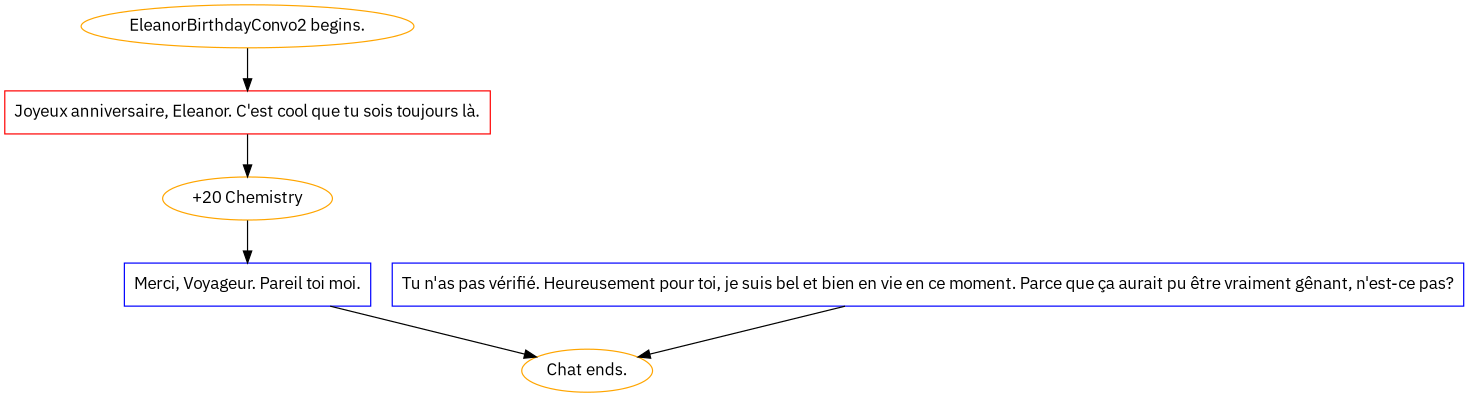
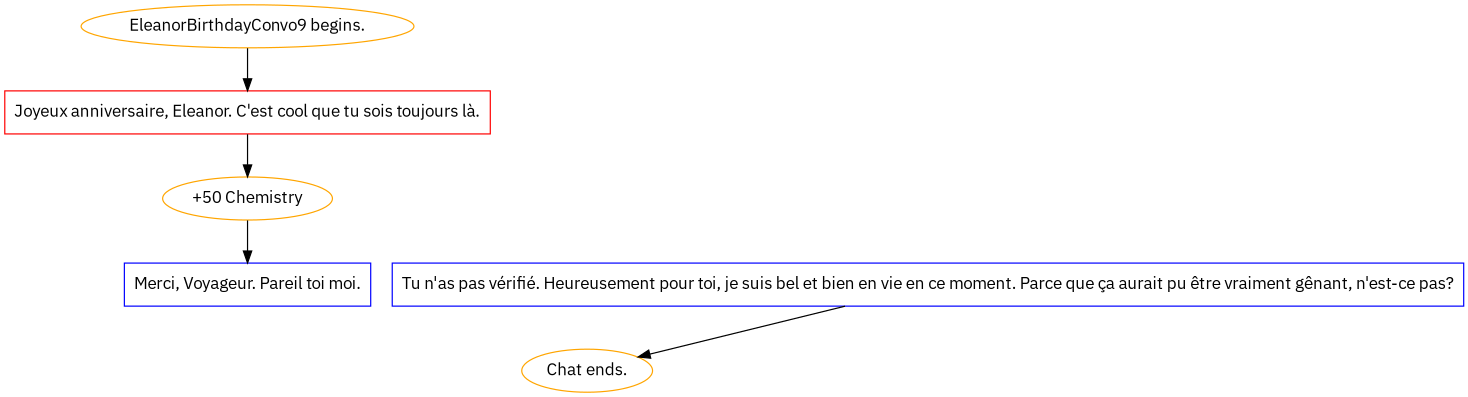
(248, 26) -> (248, 26)
(248, 199) -> (248, 199)
(427, 330) -> none
